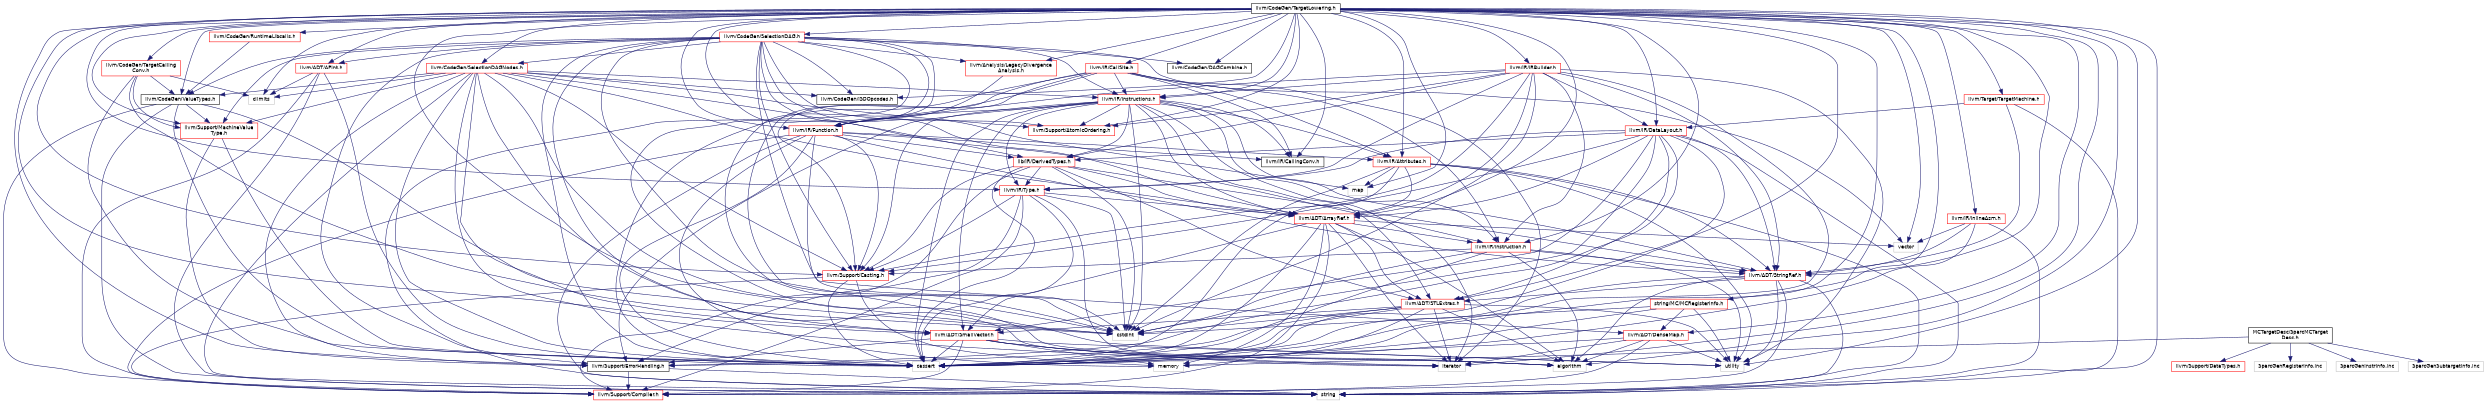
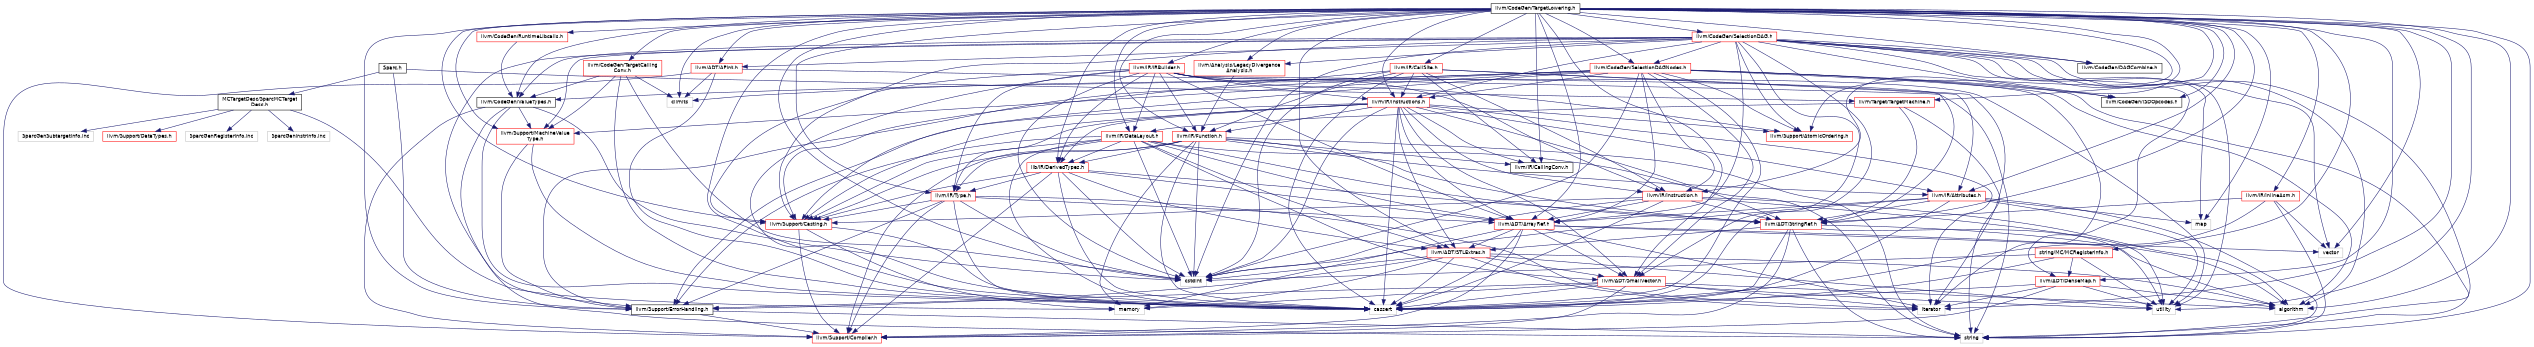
none -> (393, 68)
(1419, 234) -> (1582, 213)
